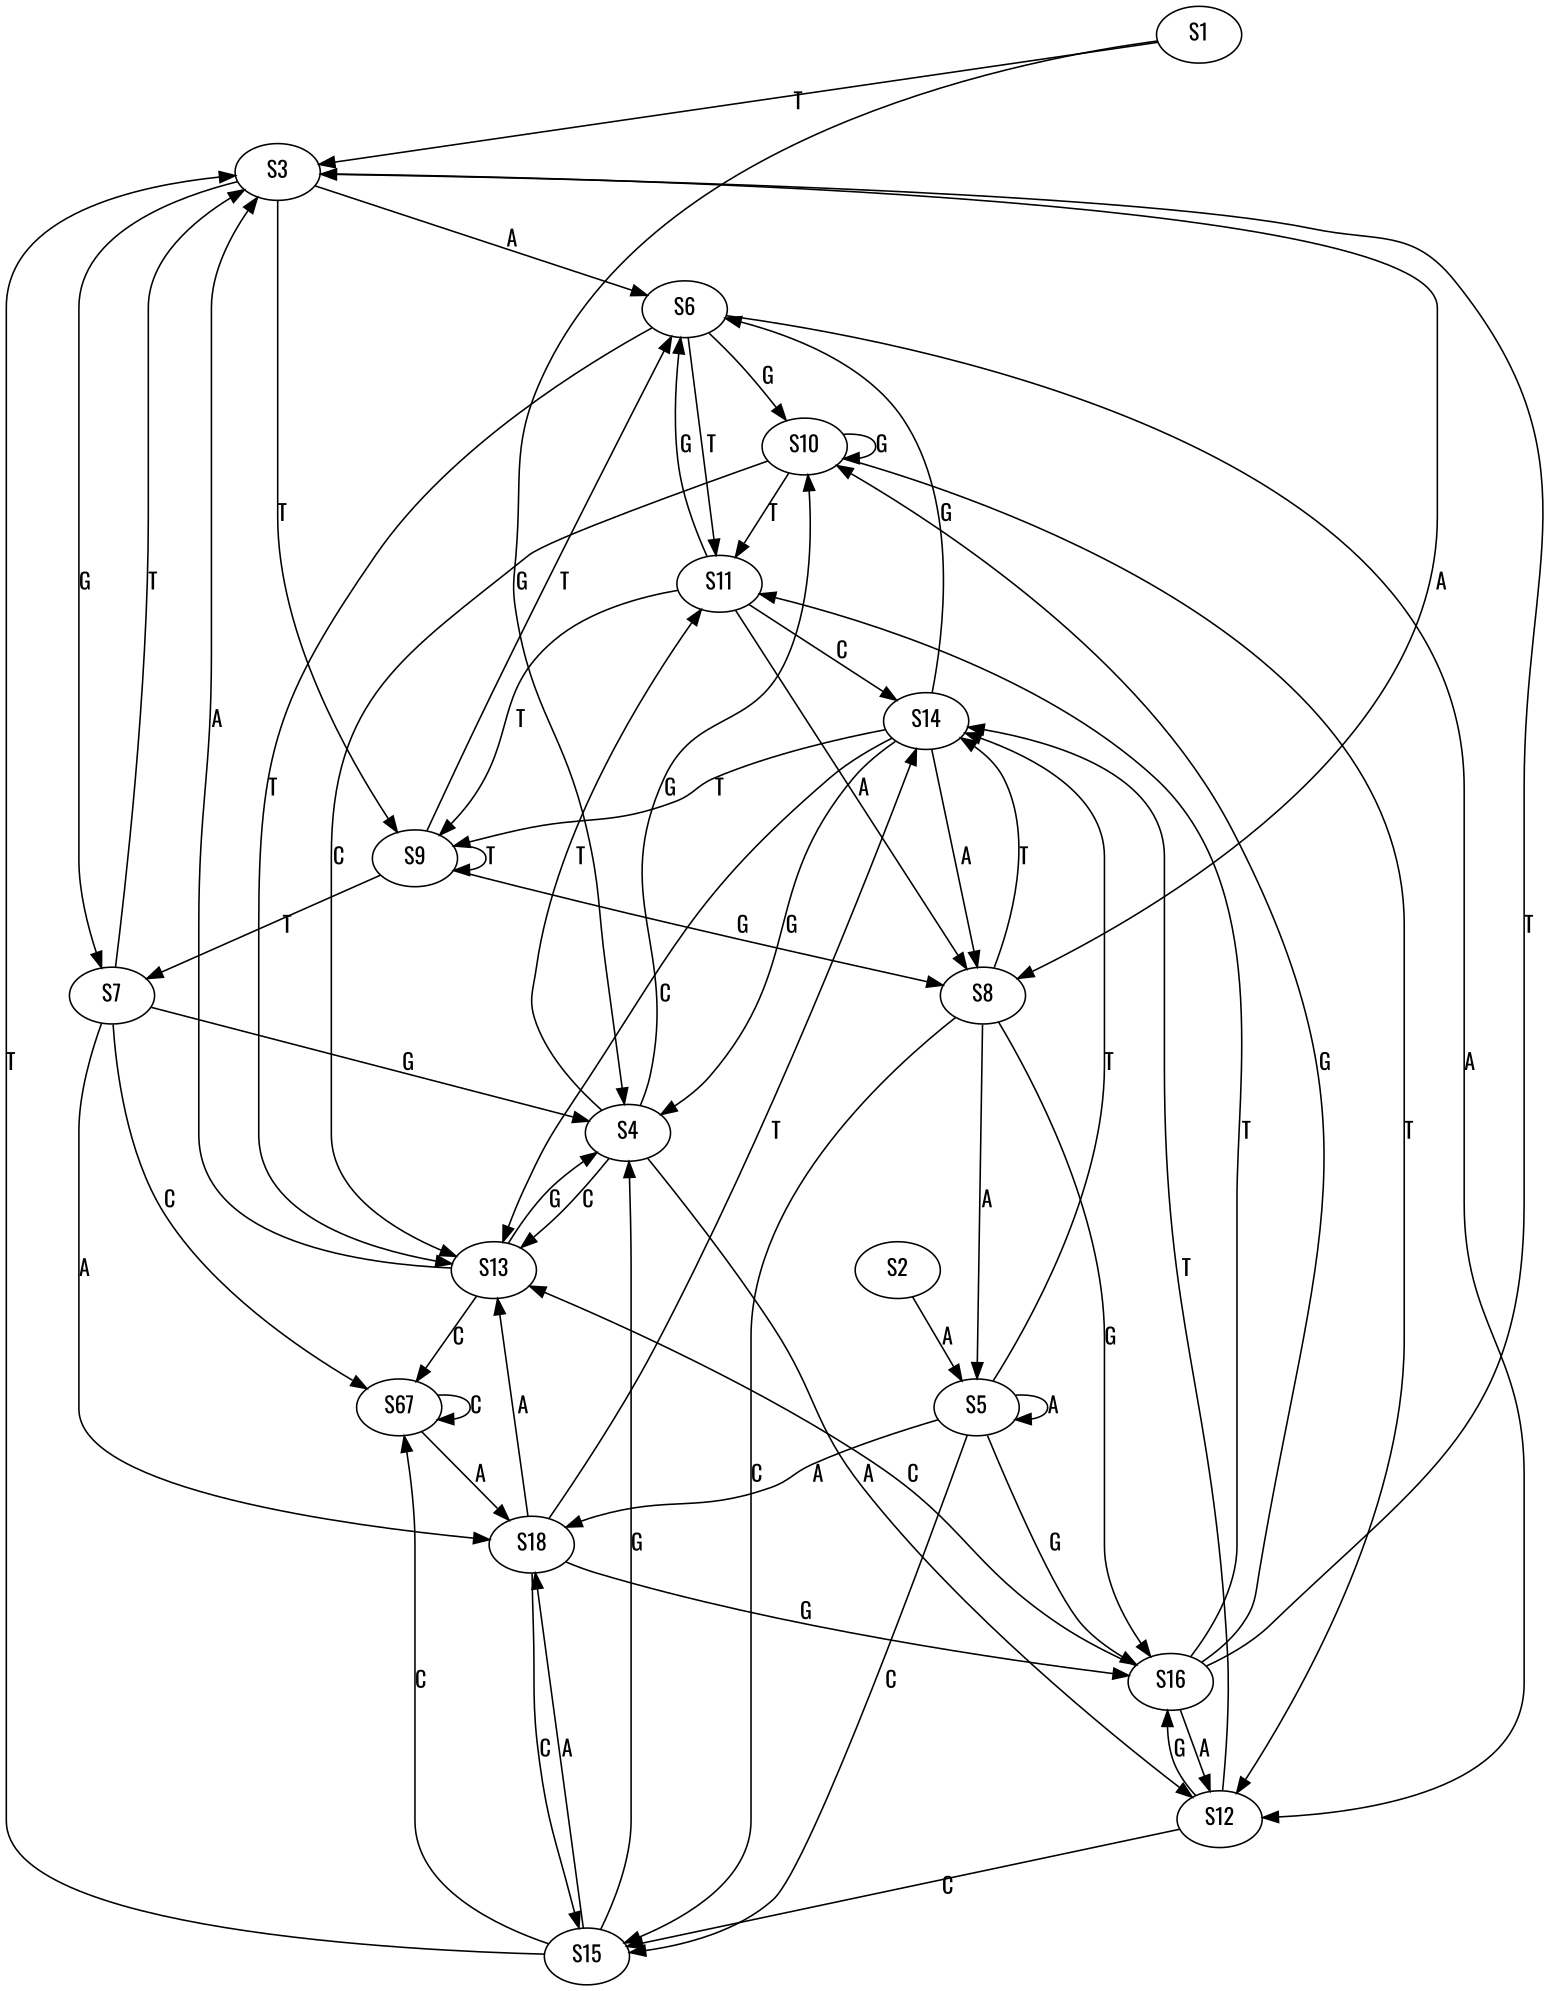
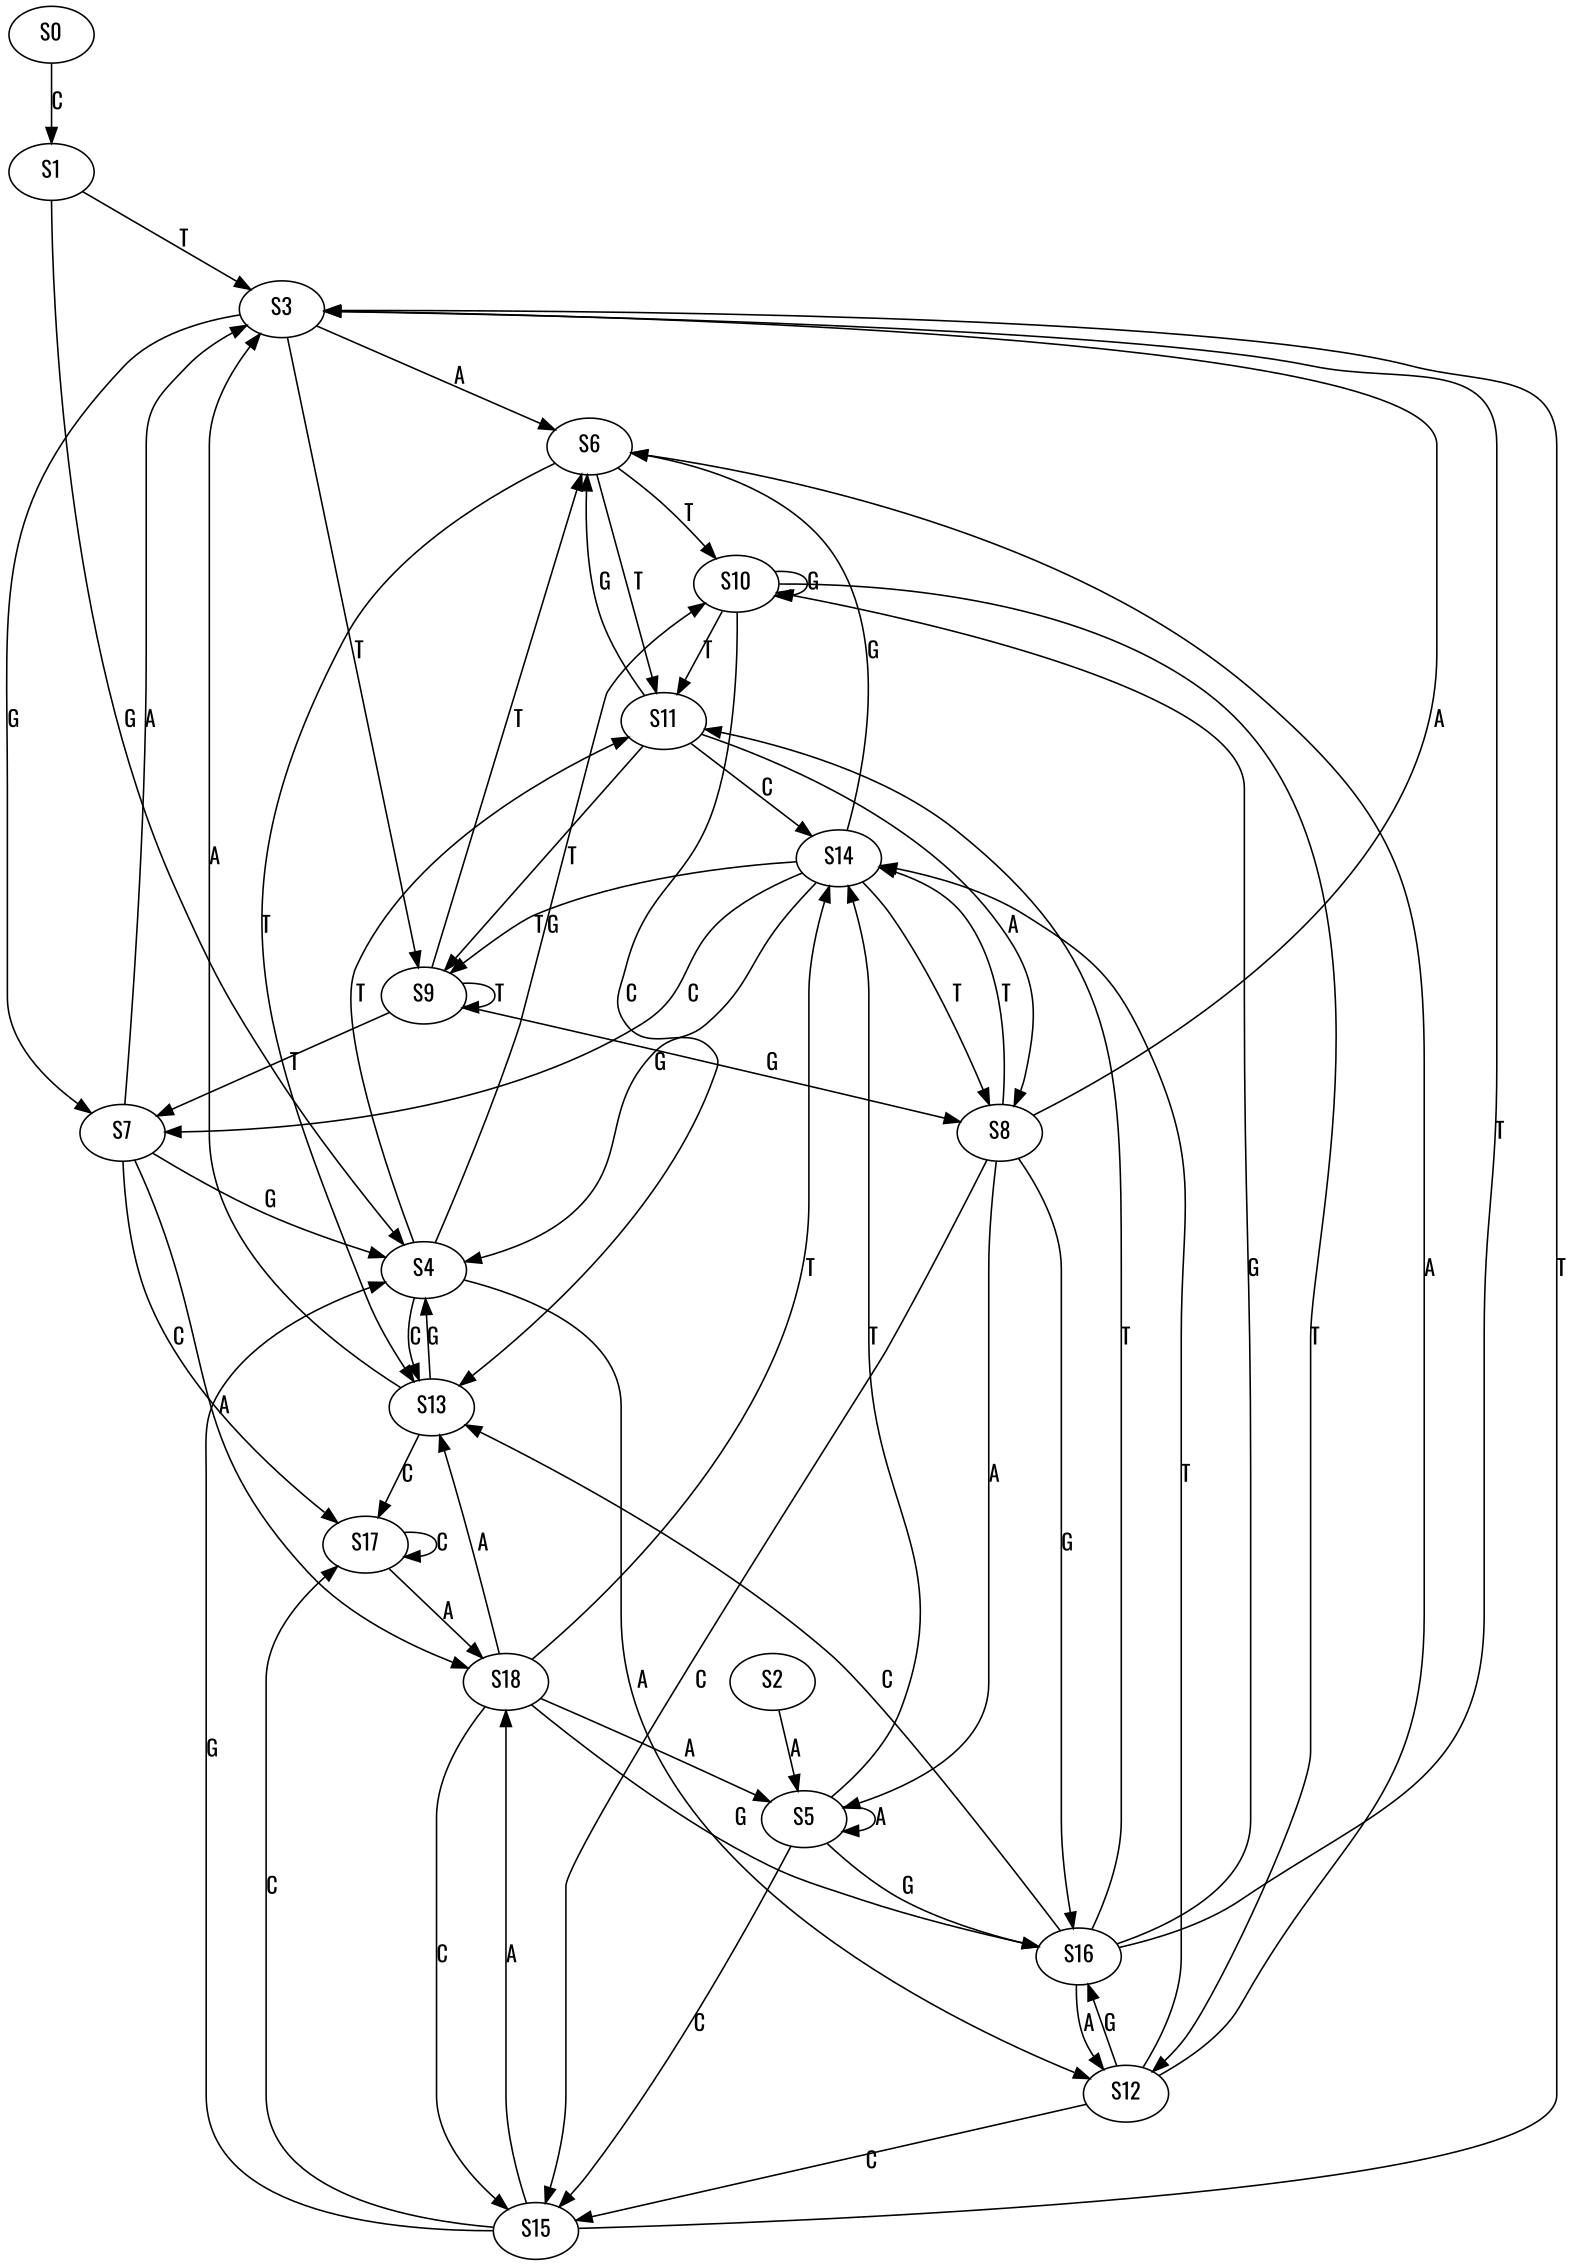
none -> (52, 35)
(1310, 244) -> (1322, 384)
(768, 378) -> (690, 515)
(154, 584) -> (150, 721)
(966, 858) -> (958, 996)
(1464, 920) -> (1424, 1070)
(668, 956) -> (528, 1077)
(399, 1407) -> (366, 1545)
(765, 1489) -> (632, 1739)
